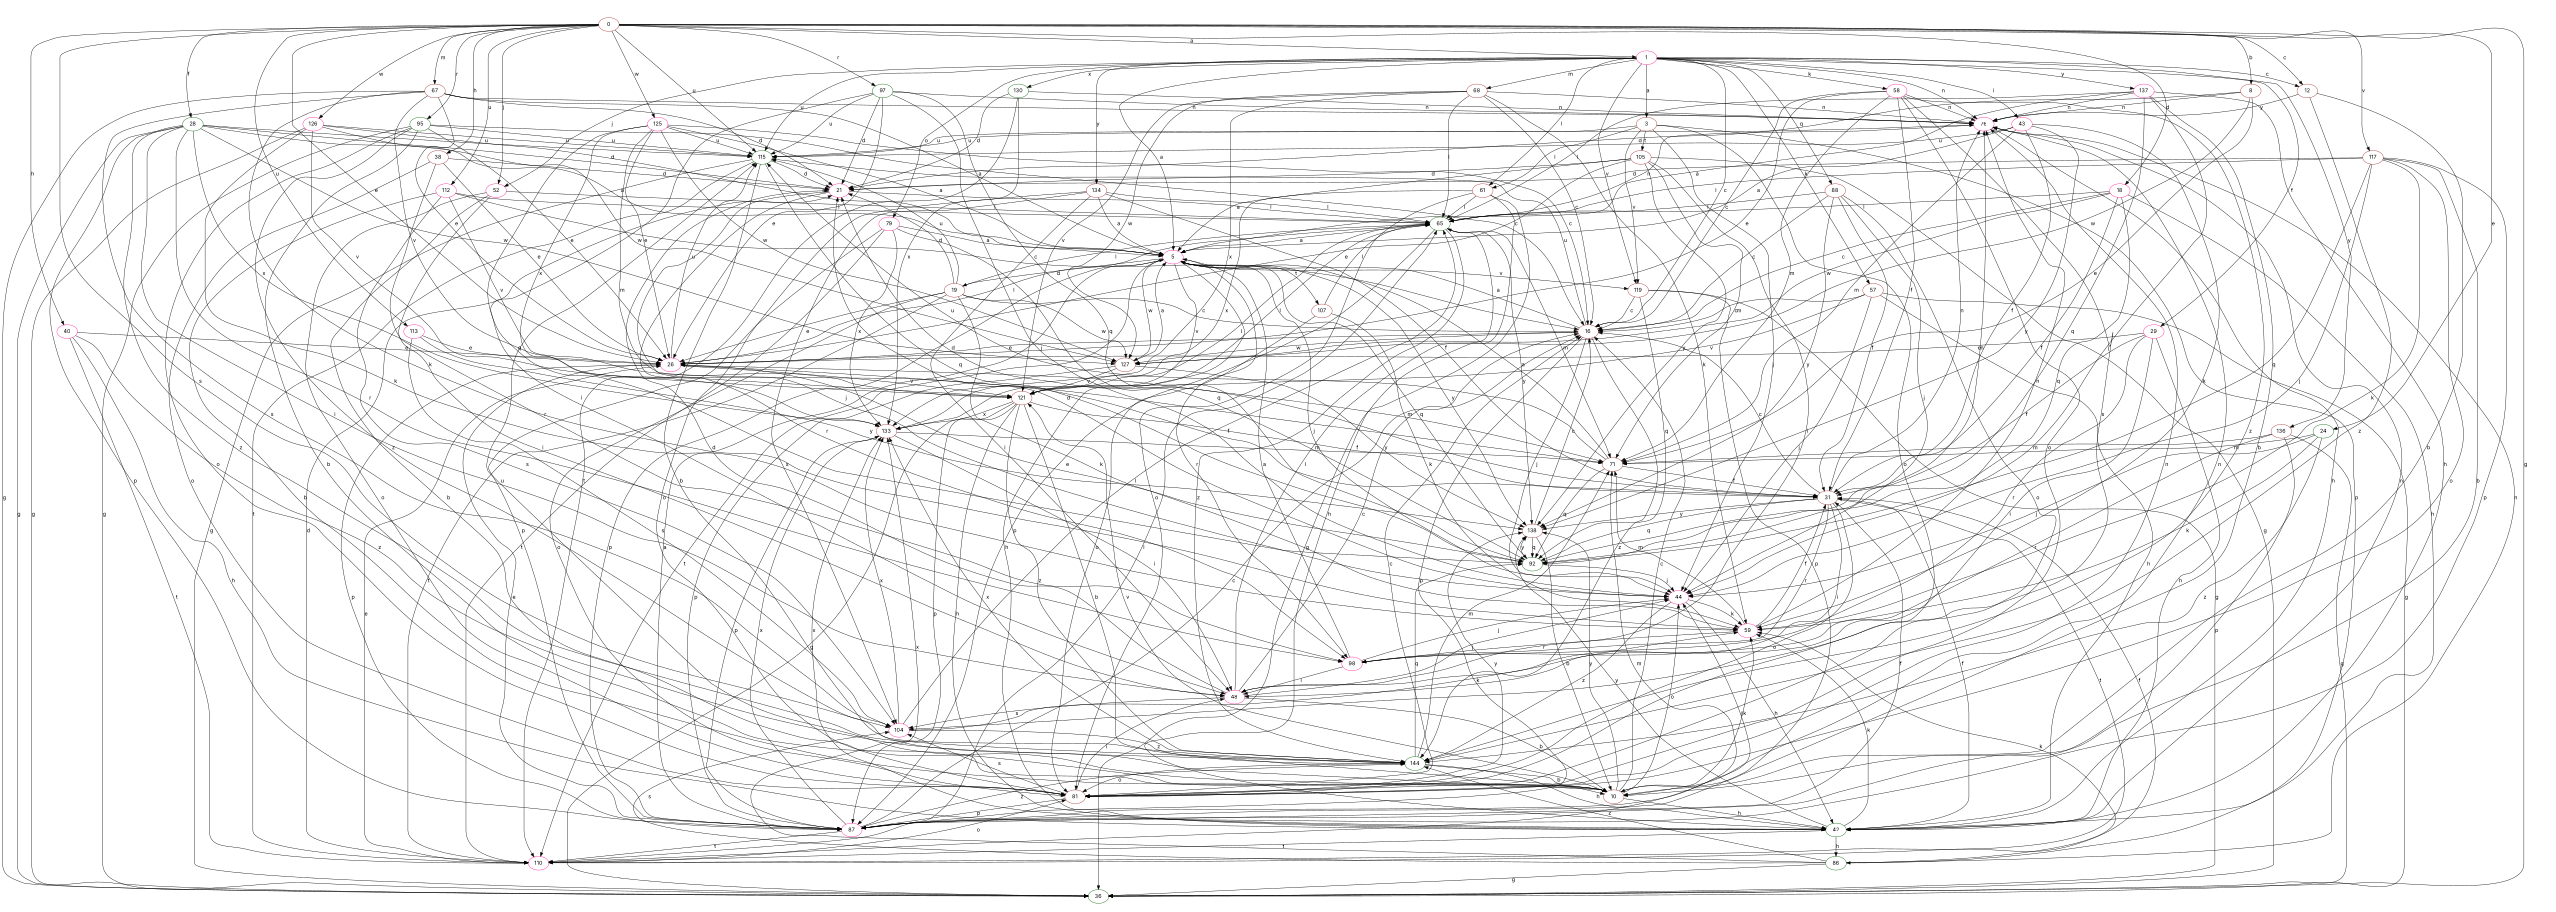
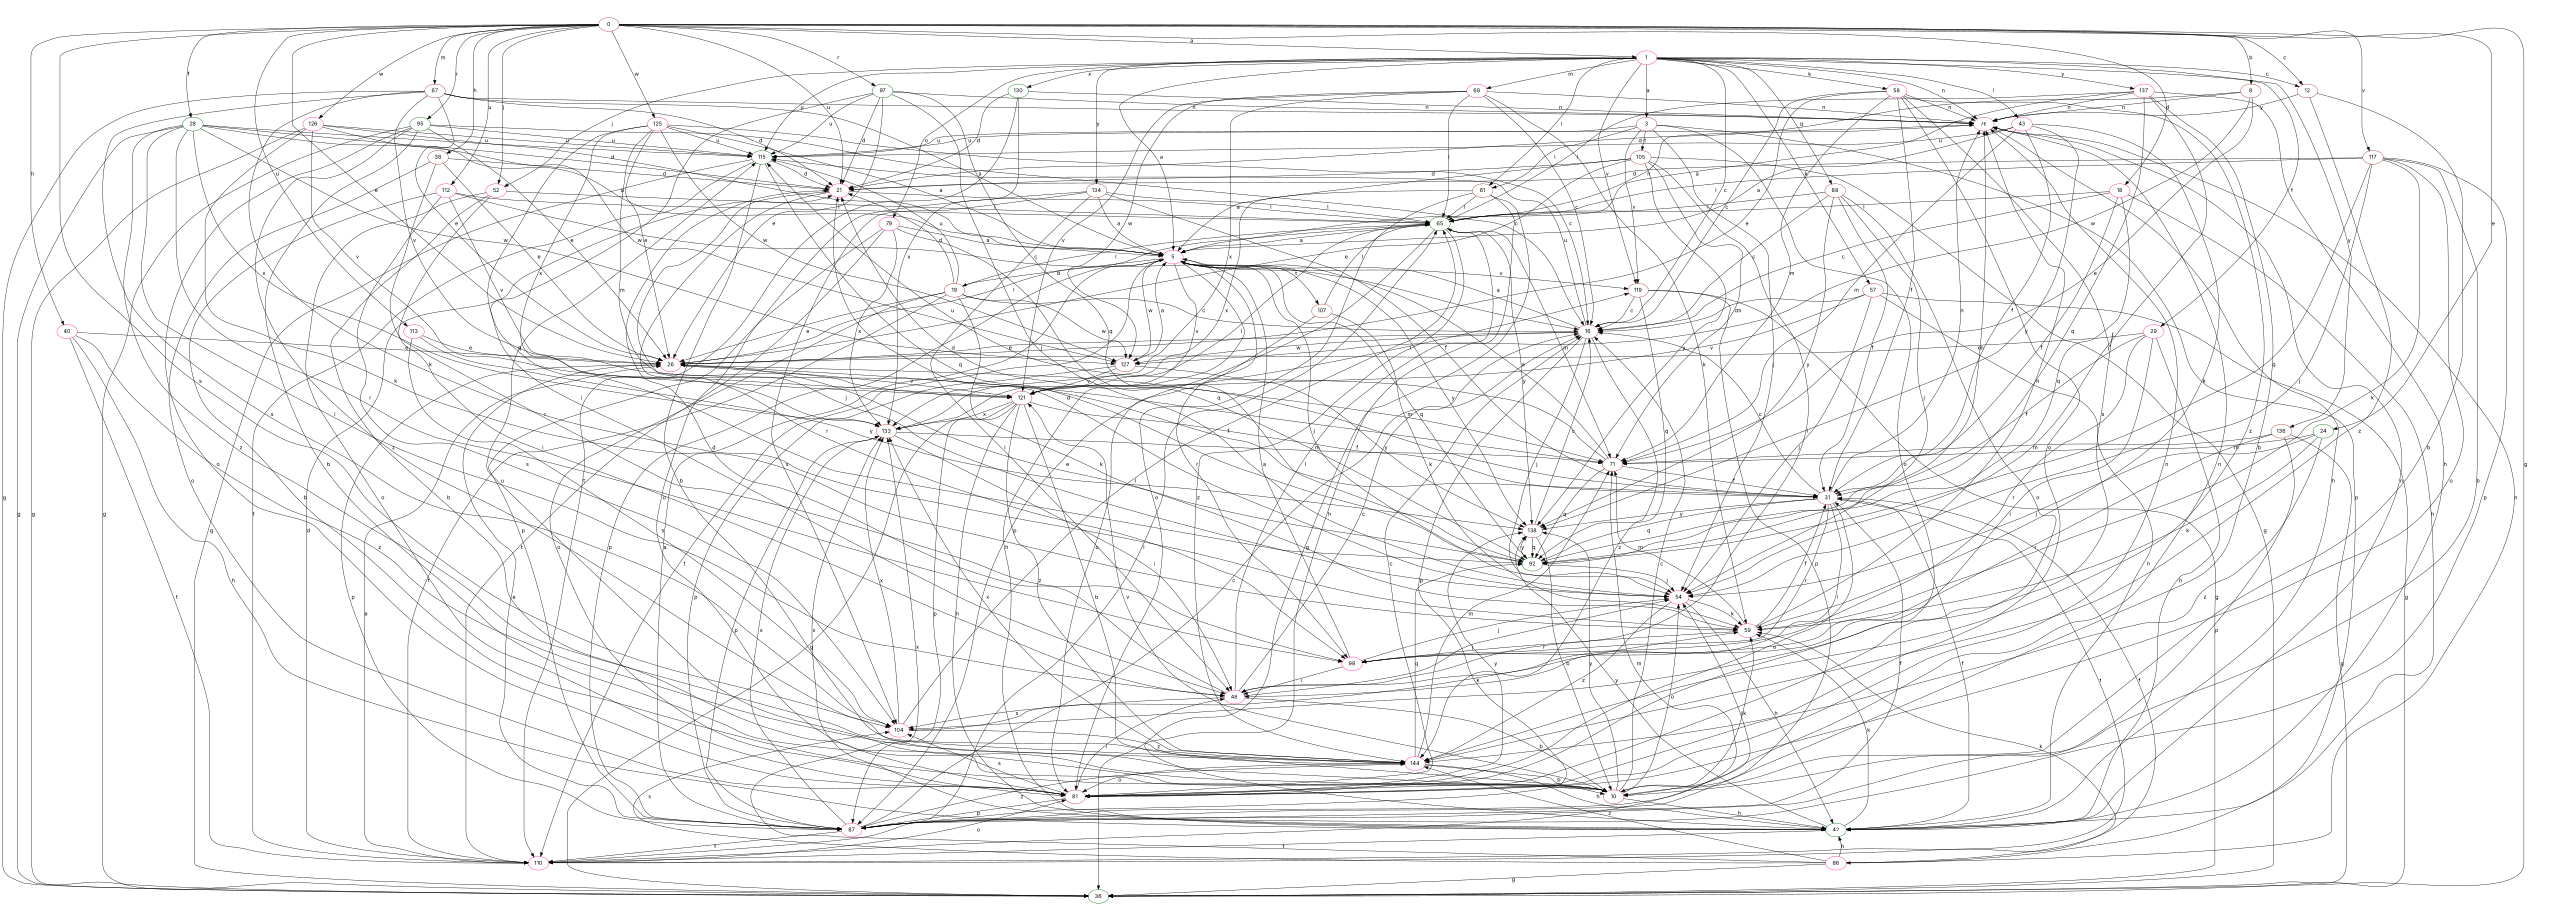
(684, 90) -> (765, 64)
(1477, 91) -> (1477, 91)
(689, 256) -> none
(1637, 334) -> none
(1231, 346) -> (1330, 362)
(1679, 597) -> (1679, 597)
(242, 663) -> none
(1415, 764) -> (1415, 764)
(1836, 845) -> (1841, 847)
(1836, 863) -> (1836, 863)
